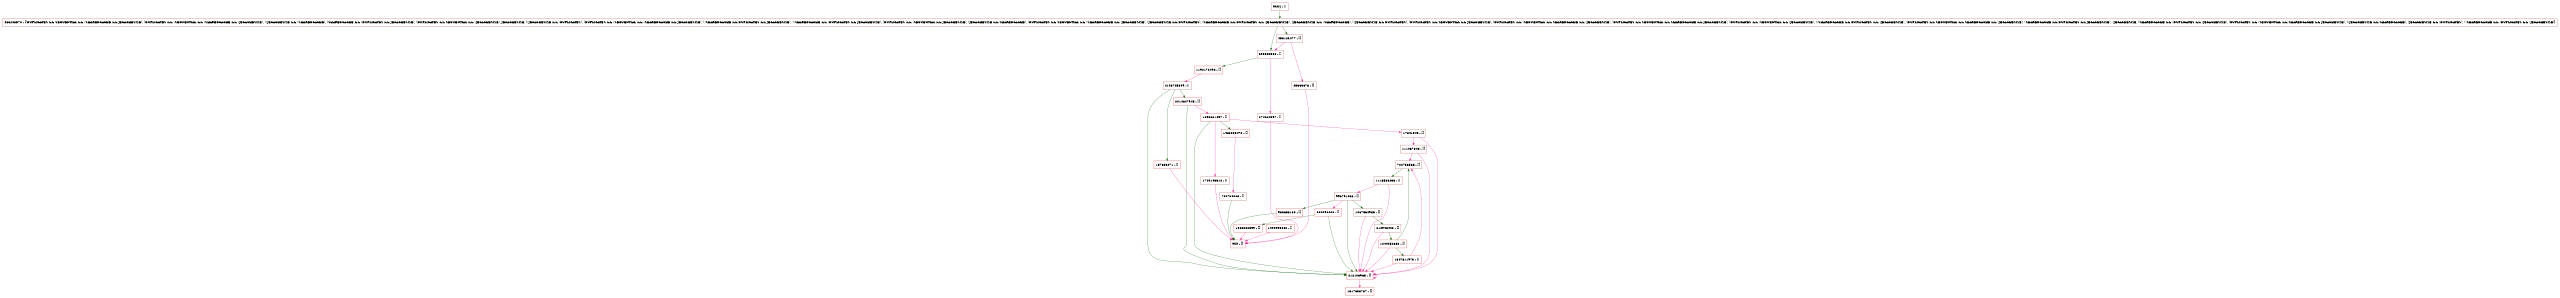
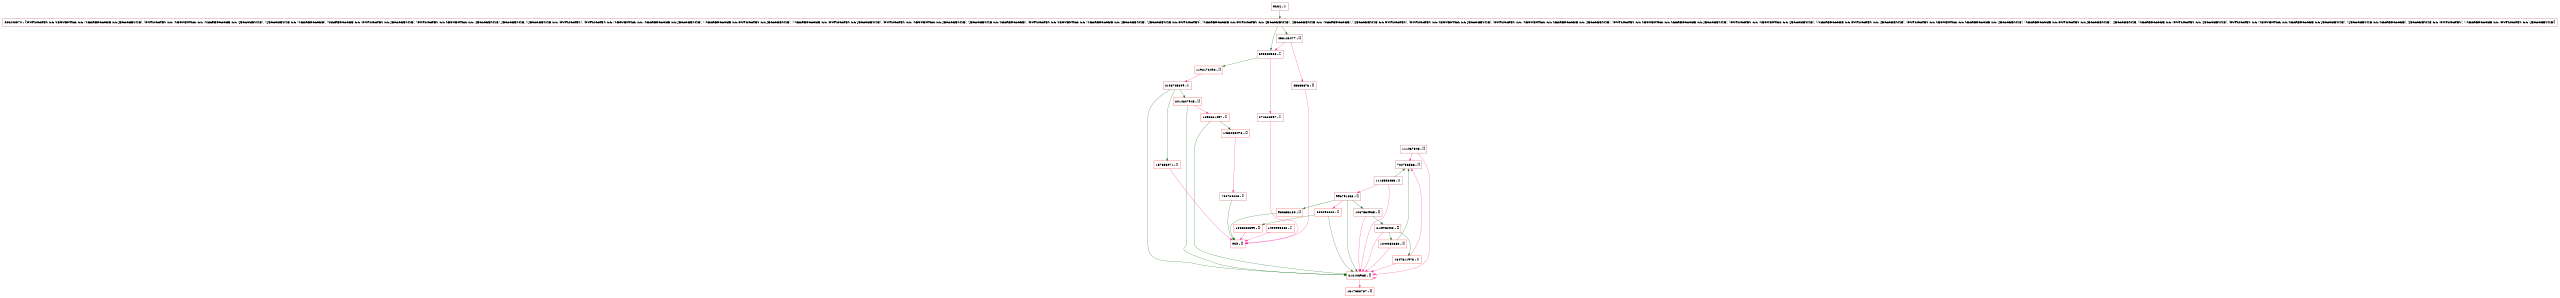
(1414, 133) -> none
(1398, 172) -> (1399, 174)
(1215, 181) -> none
(1399, 251) -> (1409, 241)
